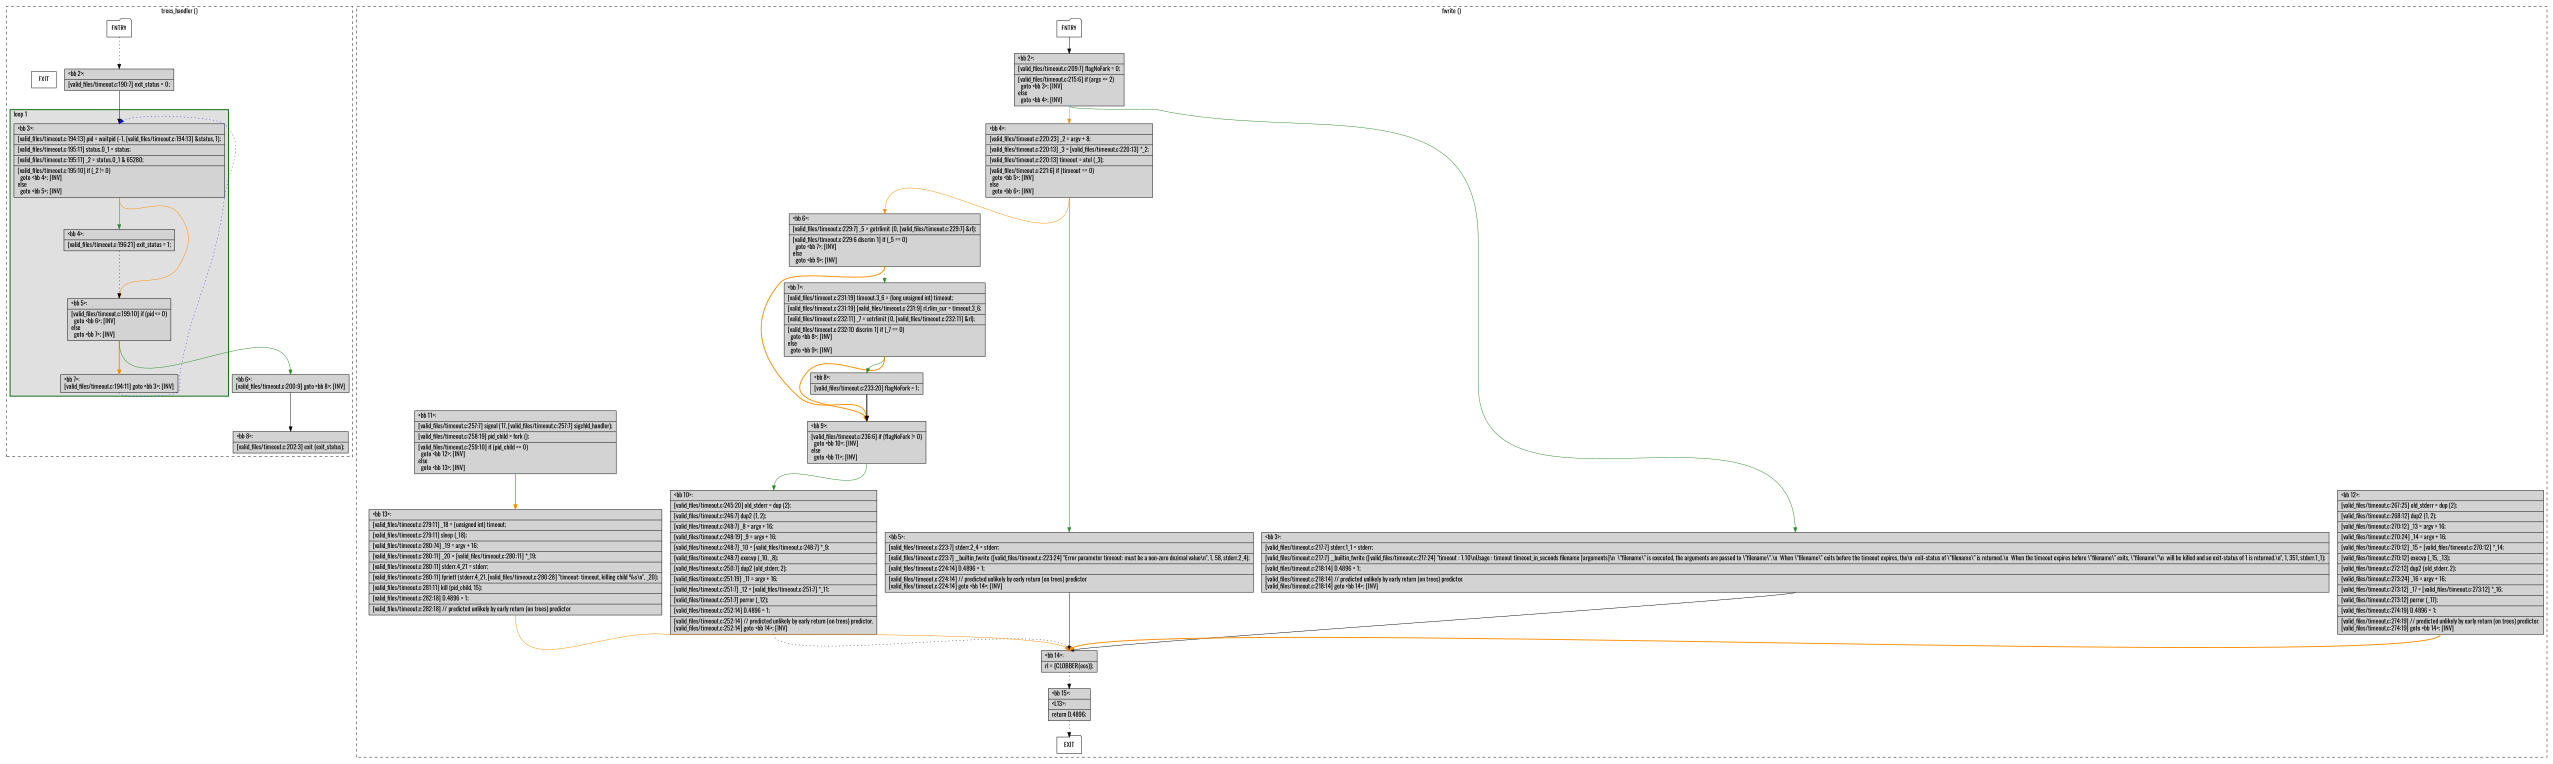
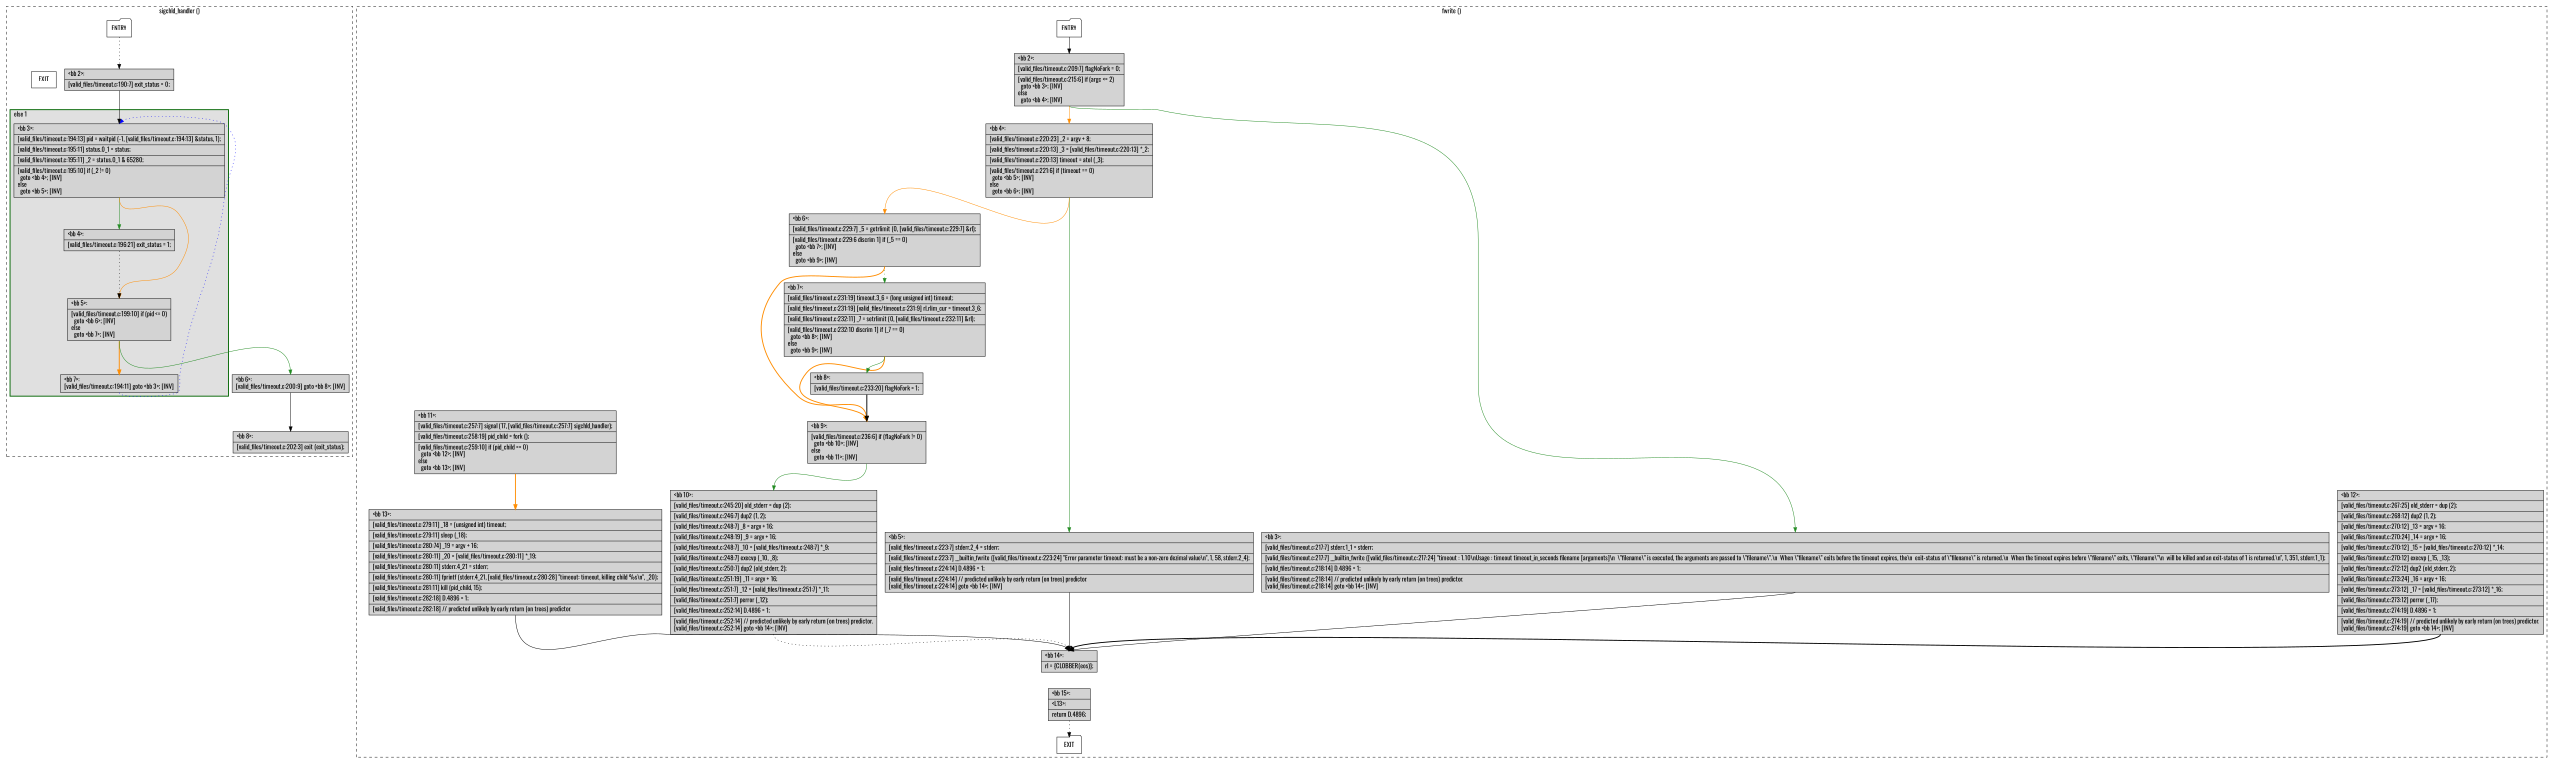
(180, 12) -> (180, 12)
(21, 115) -> (21, 115)
(780, 634) -> (780, 634)
(1757, 643) -> (1757, 643)
(1069, 678) -> none
